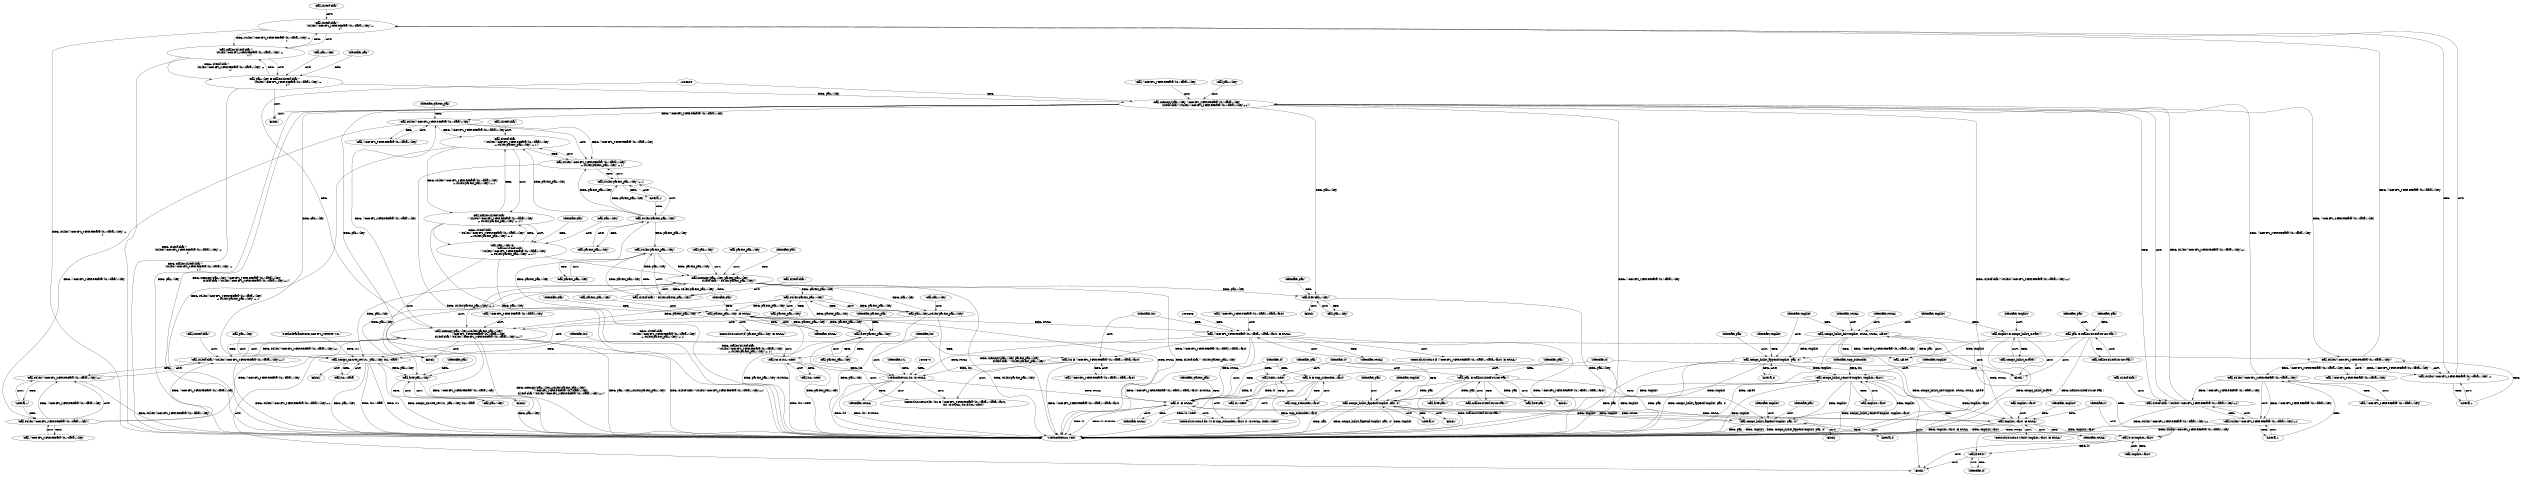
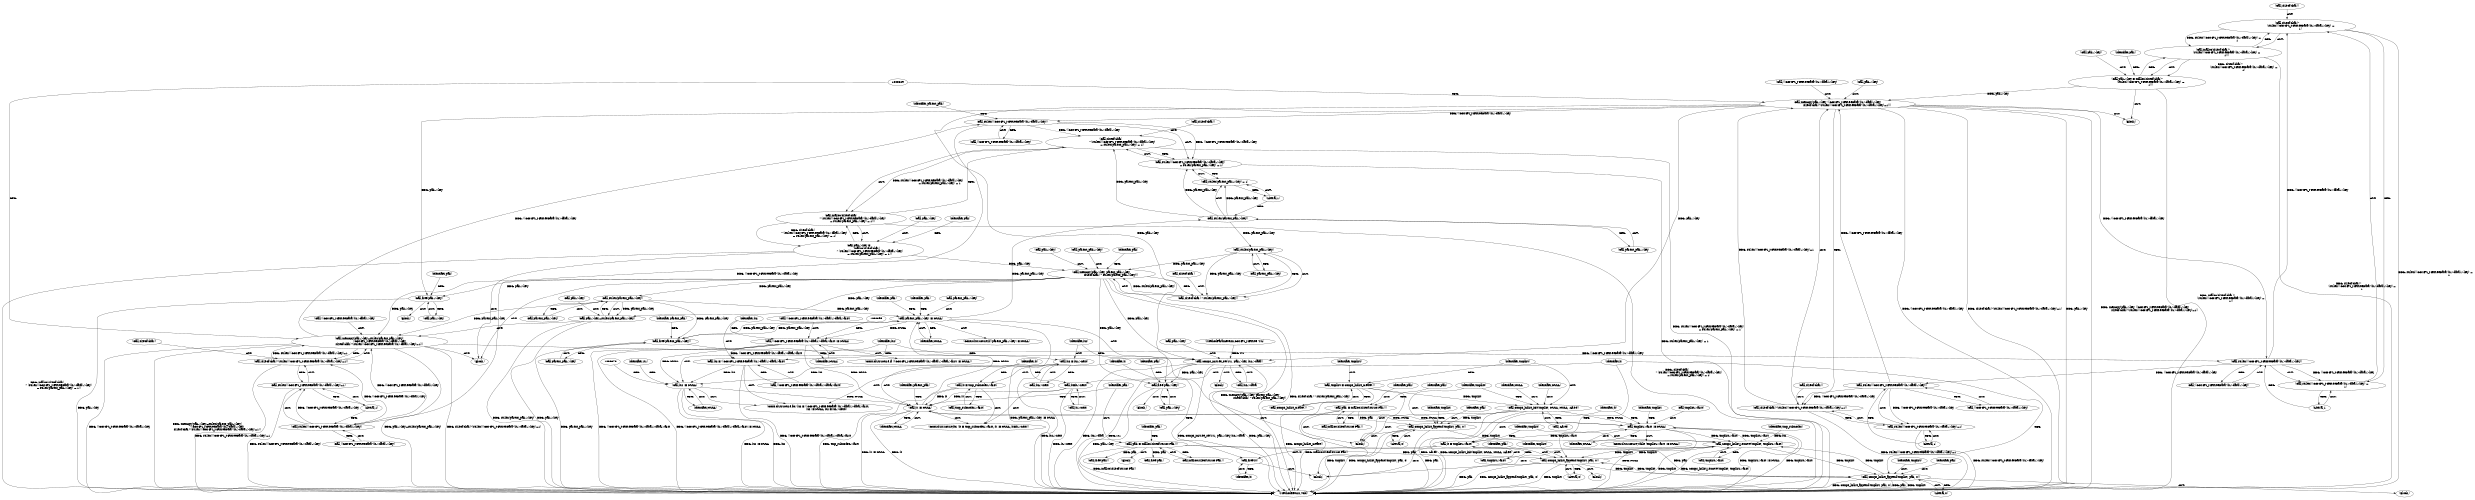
(1956, 349) -> (1442, 397)
(907, 378) -> (685, 386)
none -> (1698, 434)
(2084, 446) -> (1297, 453)
